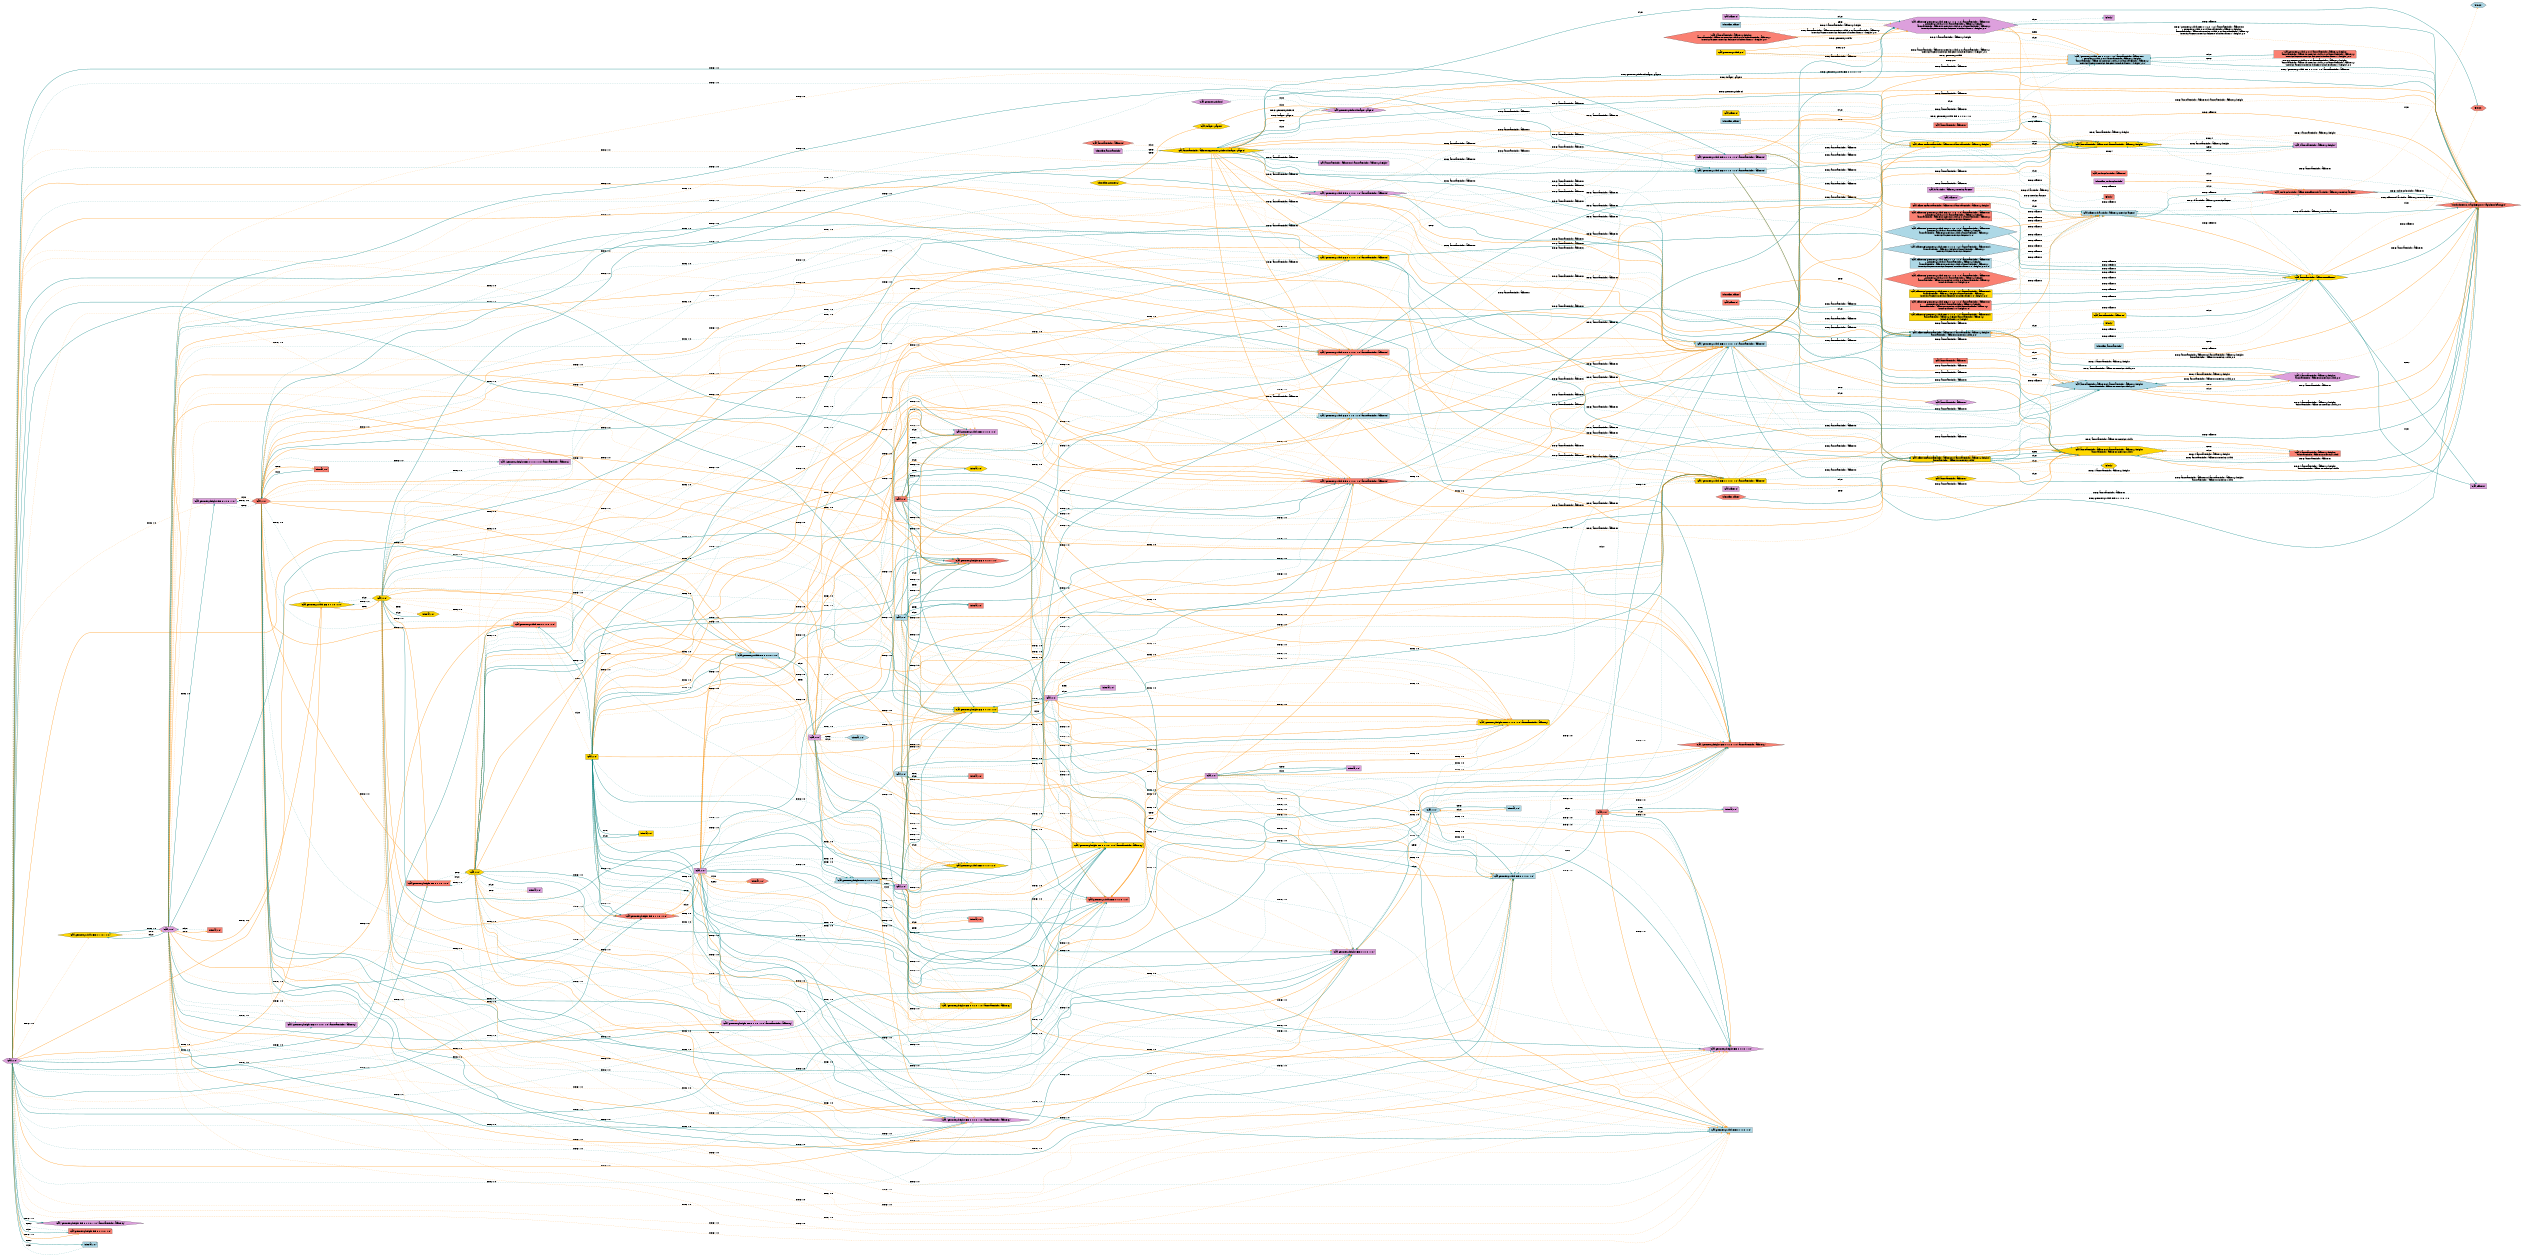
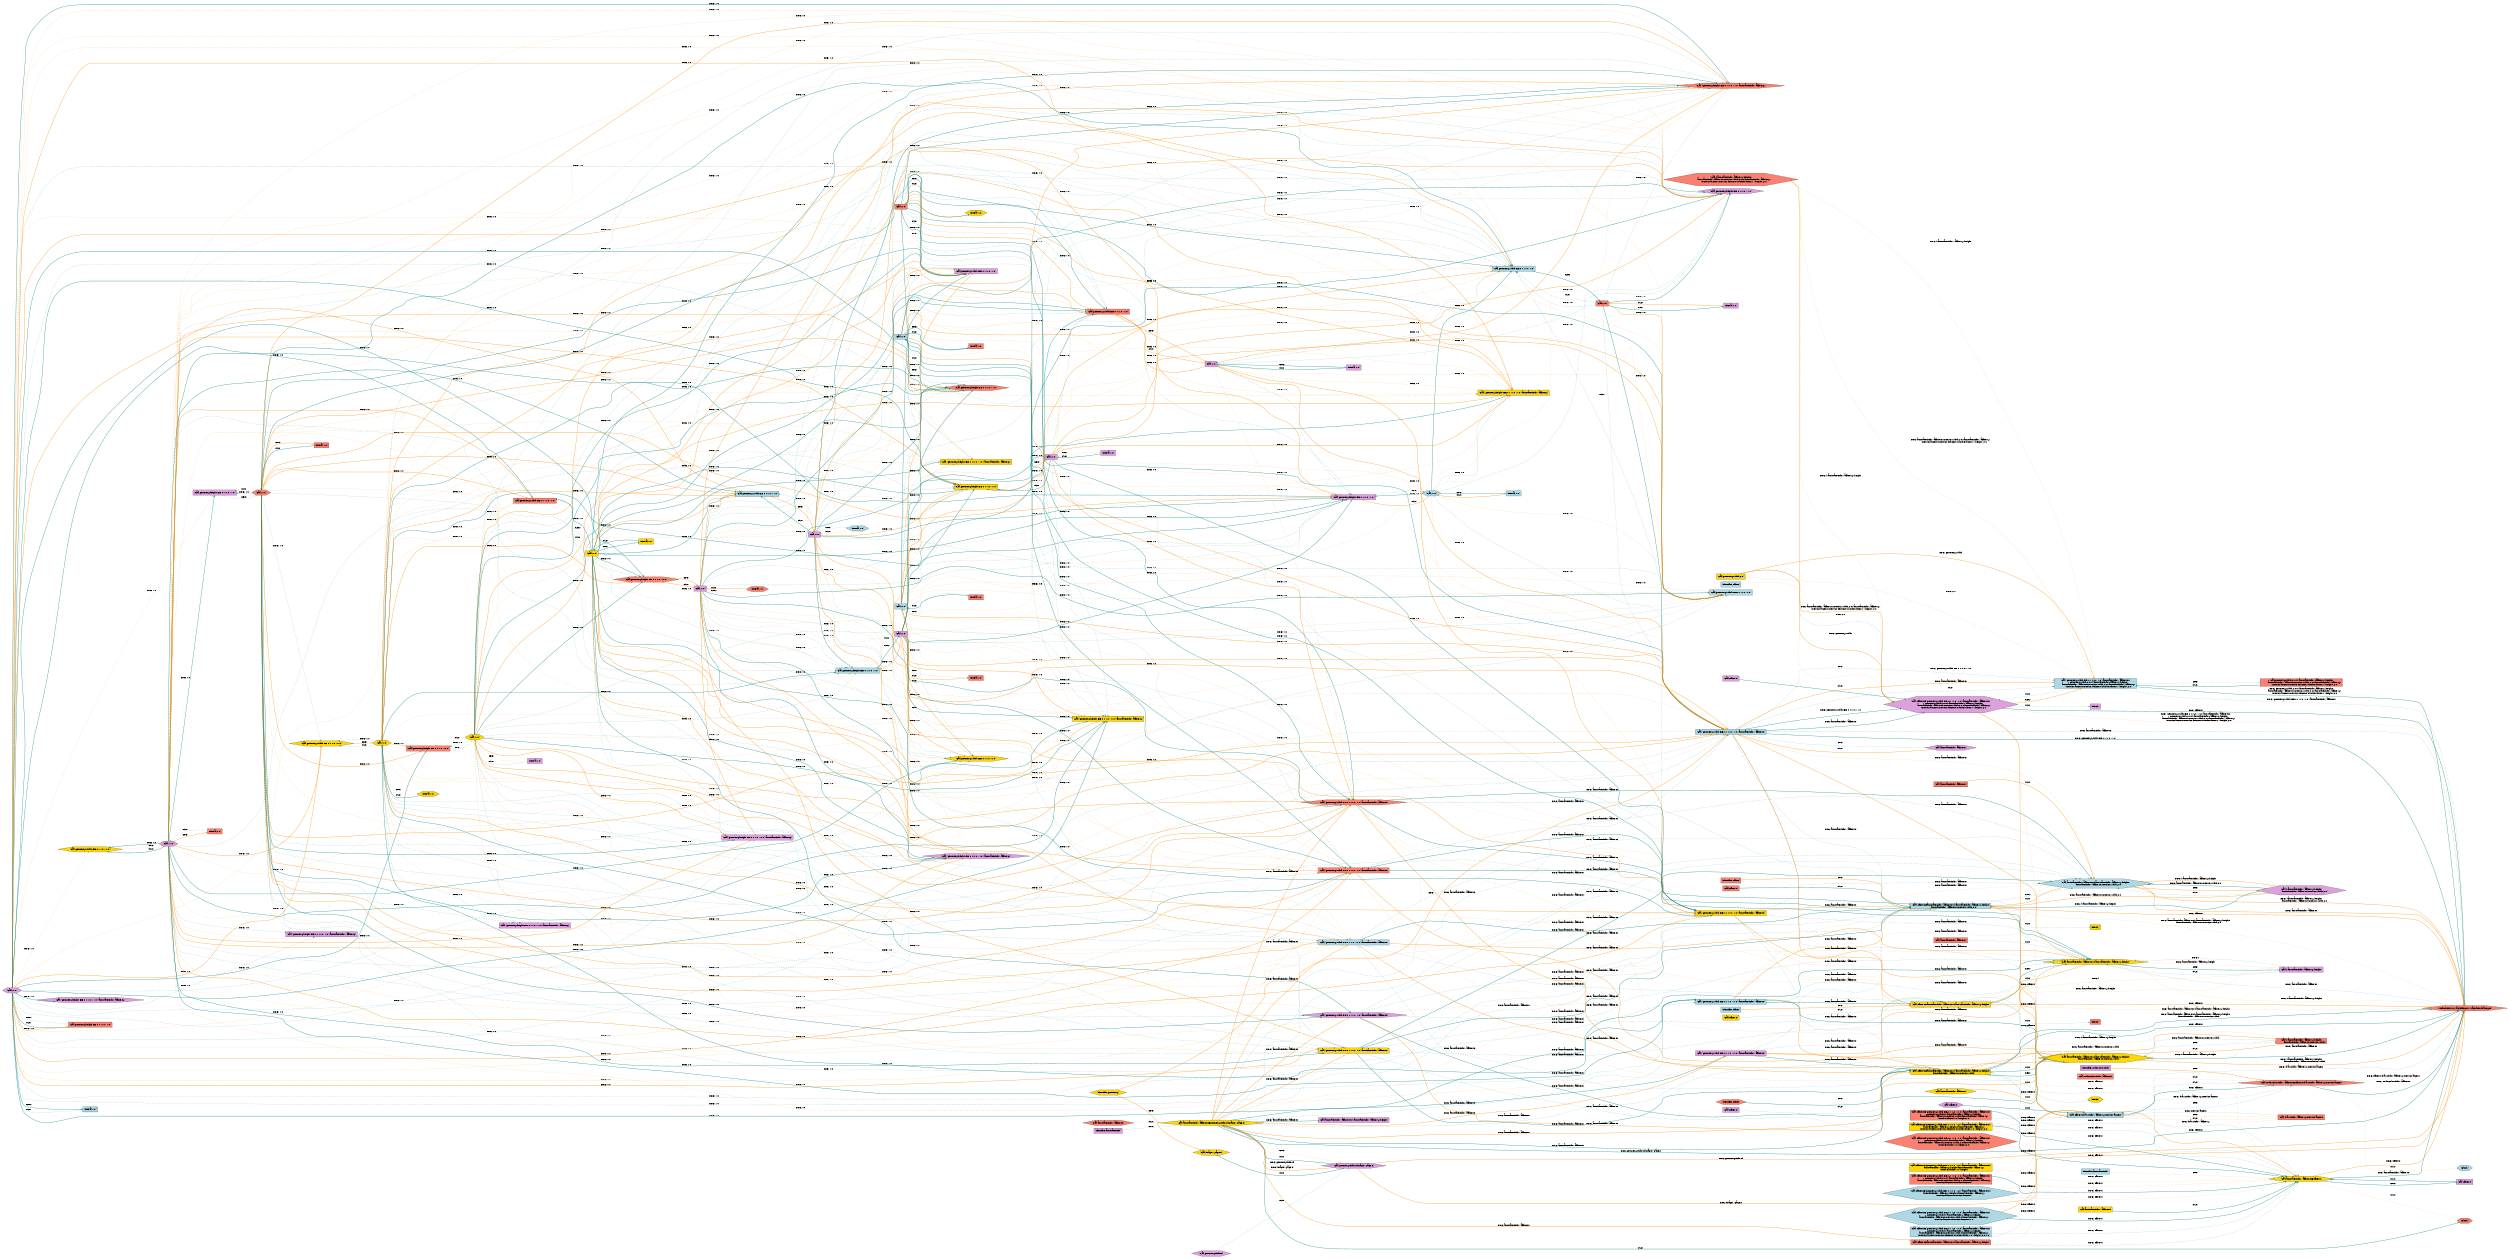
(1275, 107) -> (1278, 1175)
(1951, 190) -> (2301, 1117)
(2297, 214) -> (2291, 1069)
none -> (2200, 1116)
